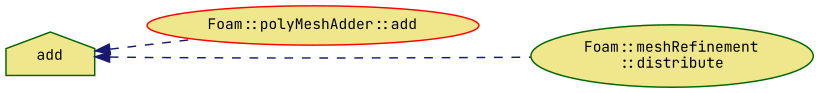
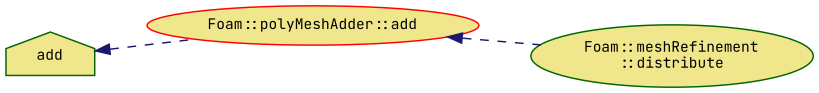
(320, 58) -> (502, 42)
